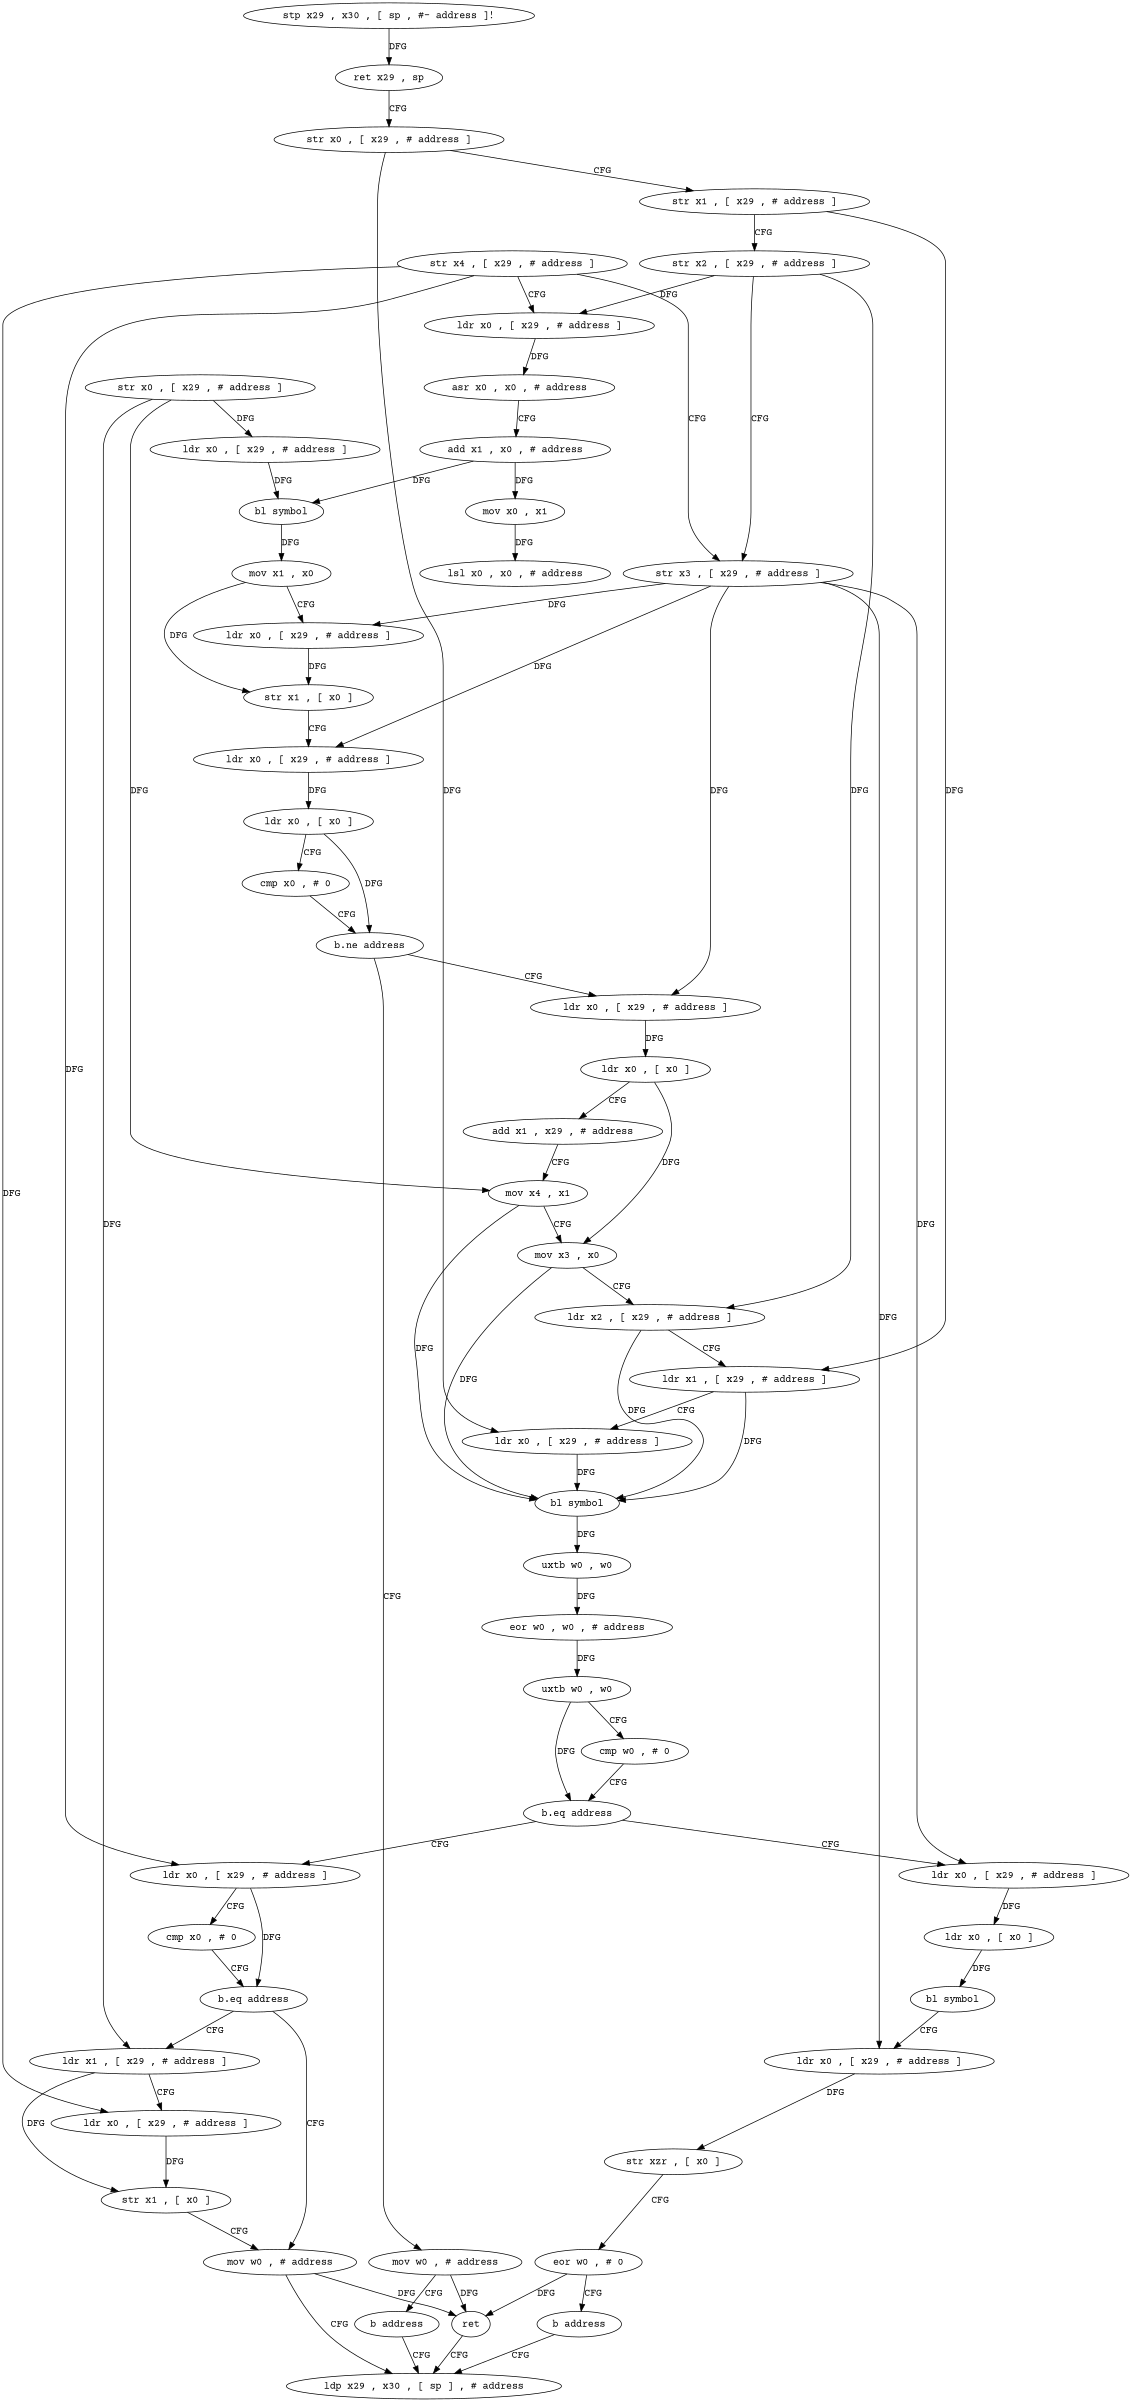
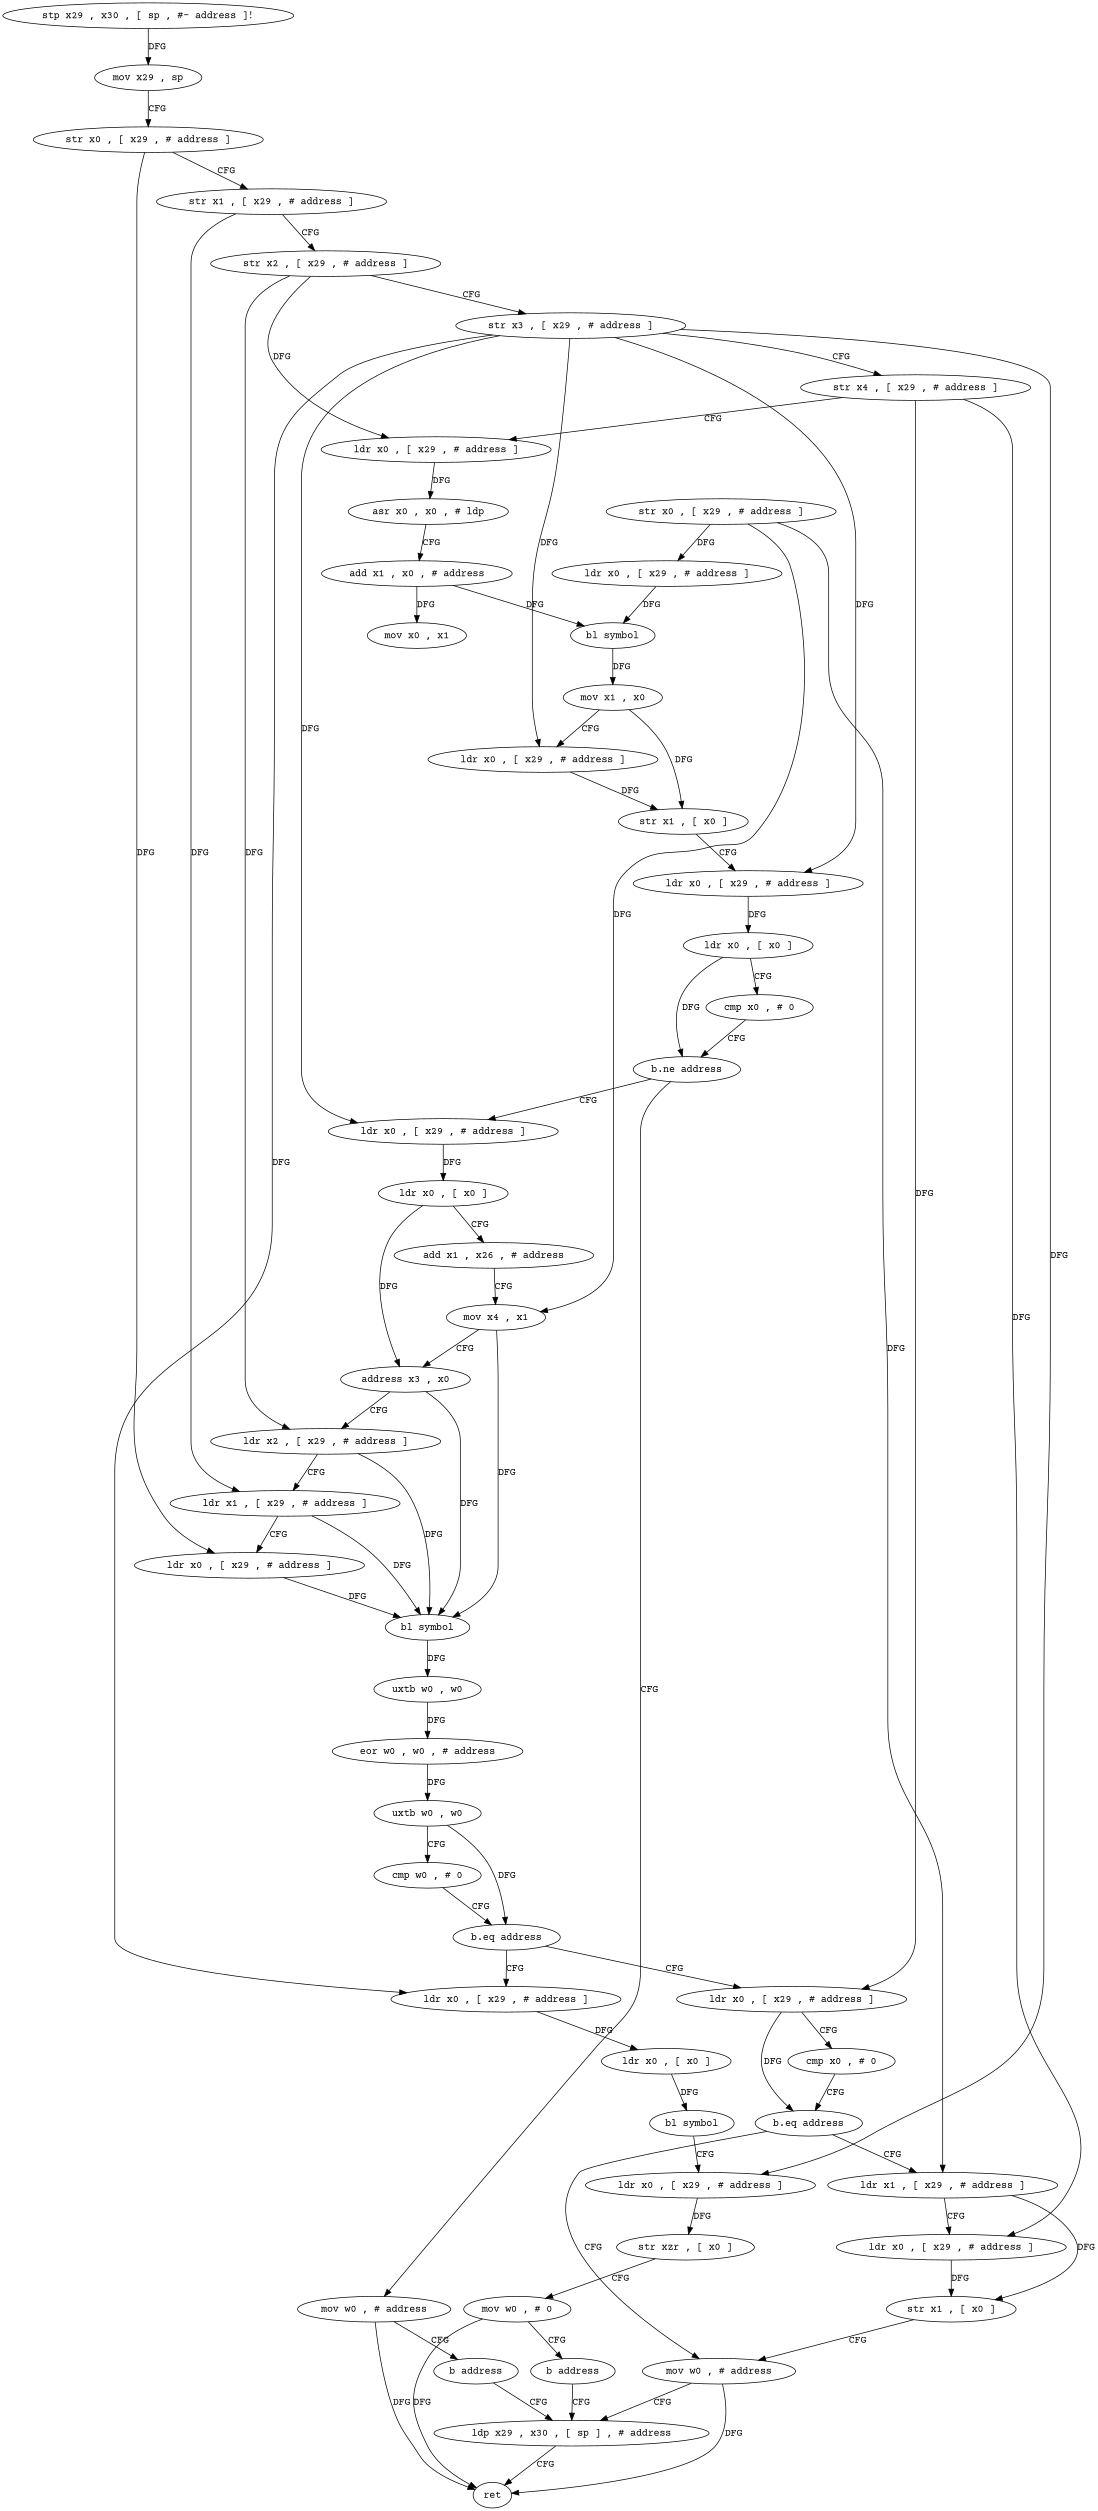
(389, 78) -> (148, 78)
(688, 381) -> (770, 347)
(519, 388) -> (428, 512)
(515, 574) -> none
(563, 1131) -> (494, 1255)
(567, 1255) -> (405, 1379)
(589, 2262) -> (517, 2309)
(450, 2352) -> (533, 2463)
